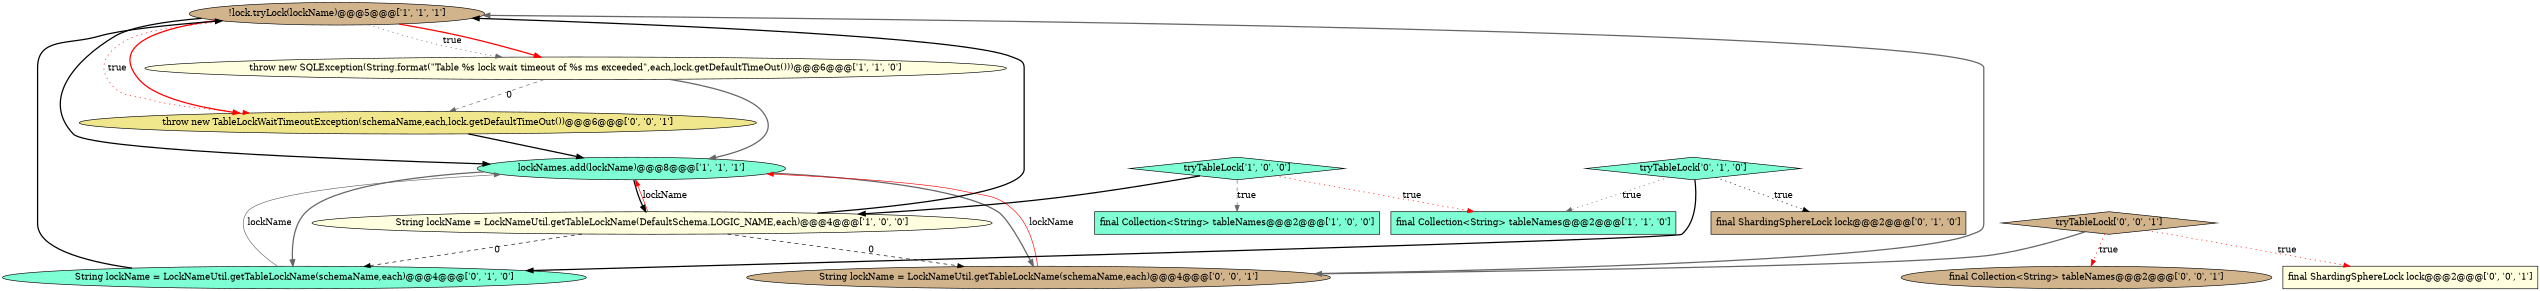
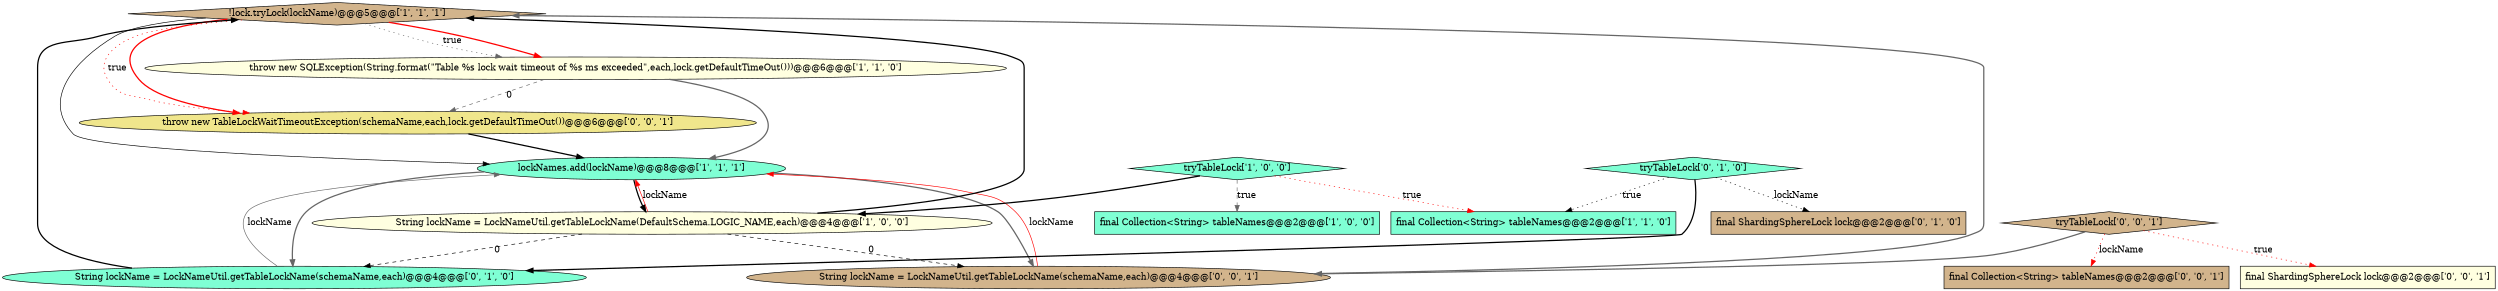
(337, 14) -> (337, 14)
(171, 149) -> (169, 149)
(1620, 193) -> (1620, 193)
(1784, 196) -> (1796, 196)
(2109, 250) -> (2121, 250)
(2087, 277) -> (2087, 277)
